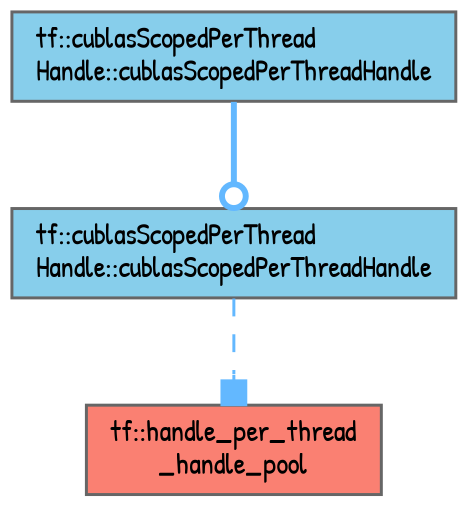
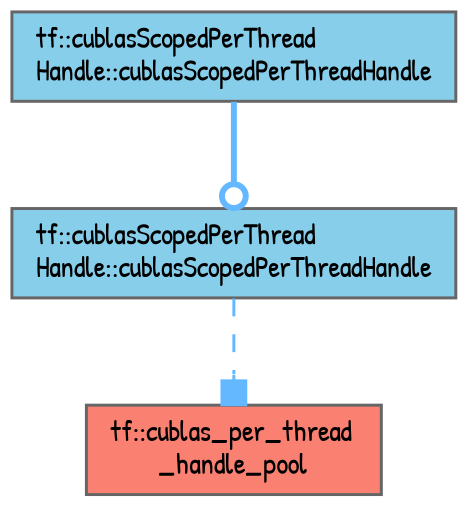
(234, 450) -> (234, 450)
